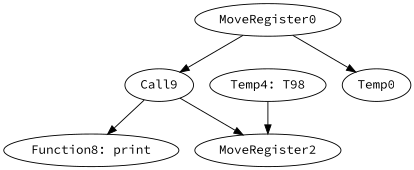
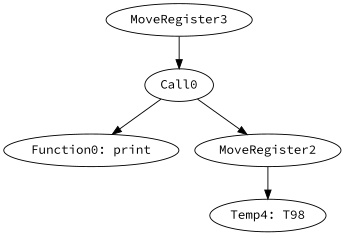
(268, 20) -> (179, 20)
(159, 85) -> (179, 85)
(377, 85) -> none
(268, 113) -> (268, 178)
(91, 150) -> (91, 150)
